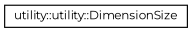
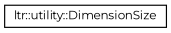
(96, 16) -> (86, 16)
